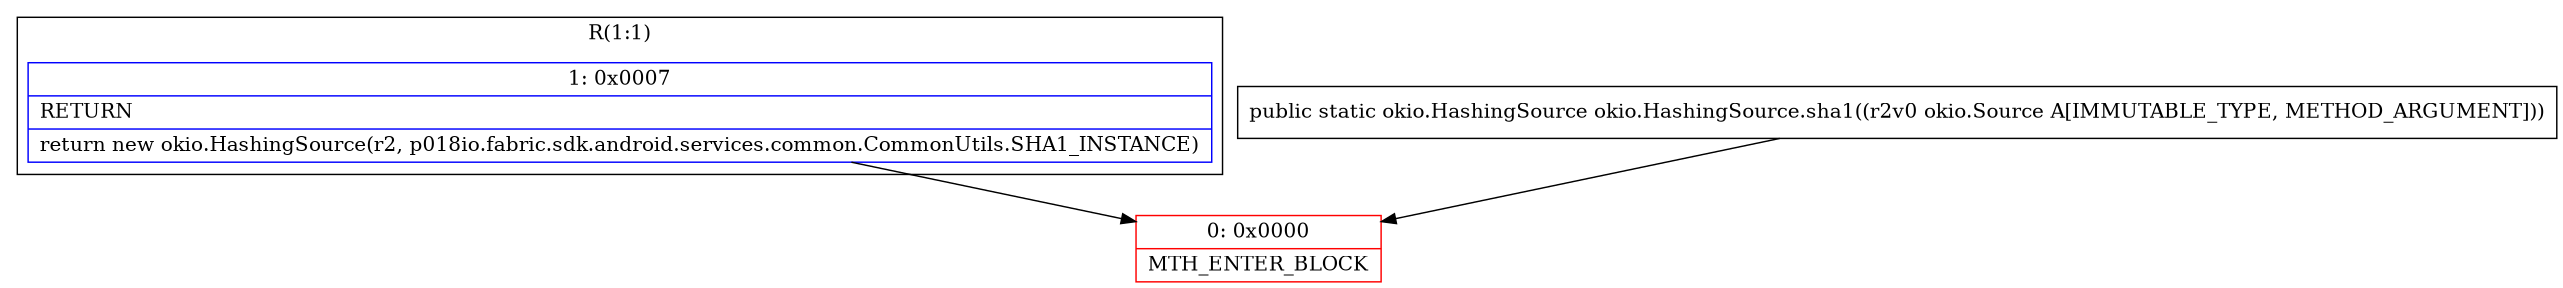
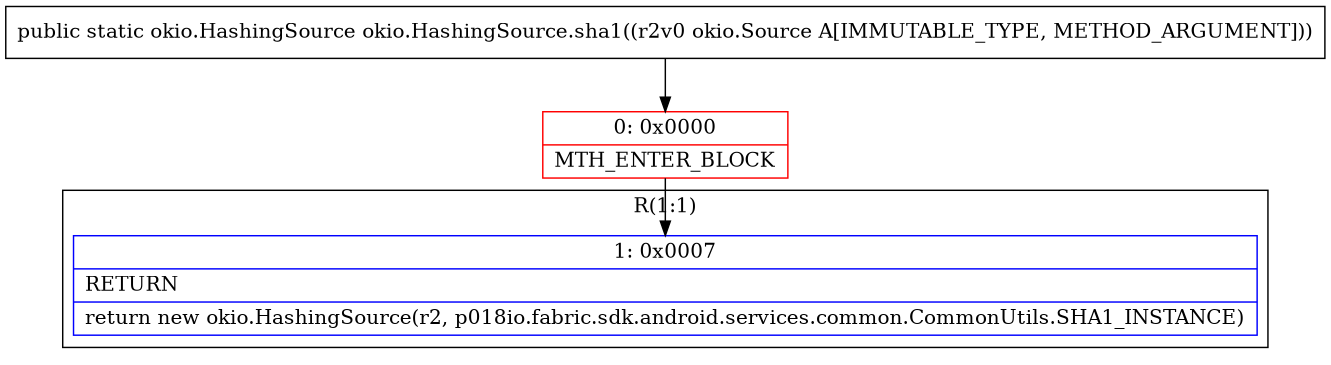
(986, 190) -> (665, 200)
